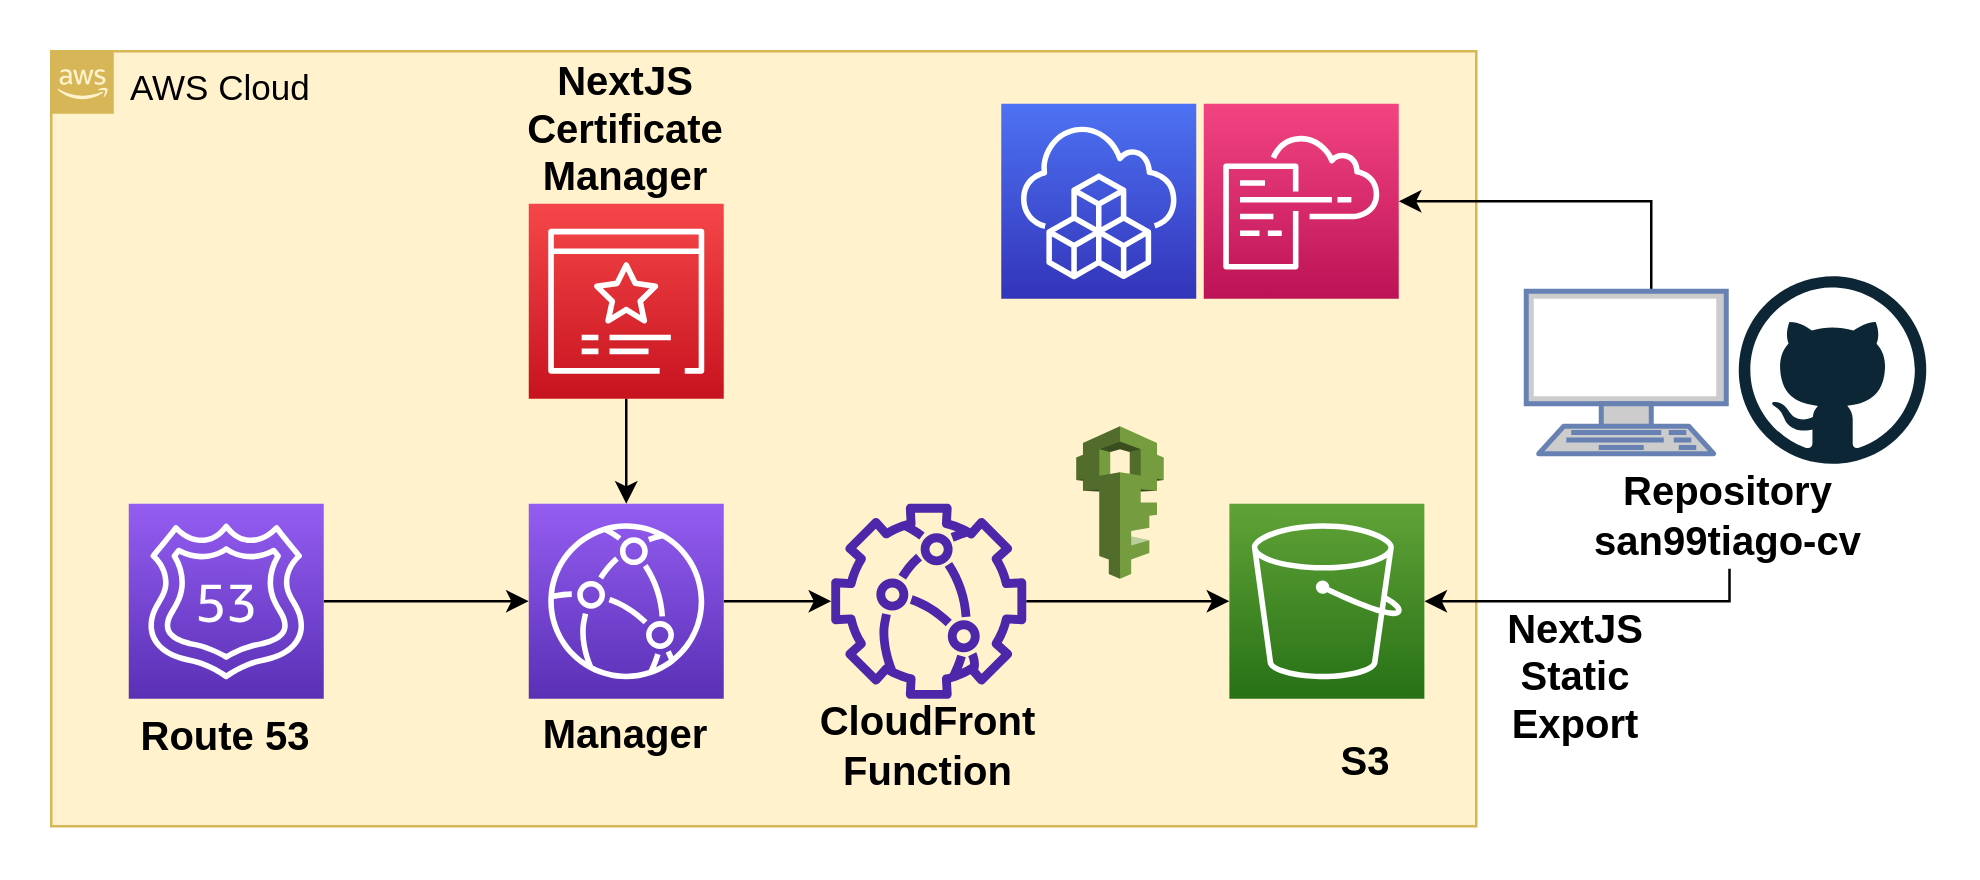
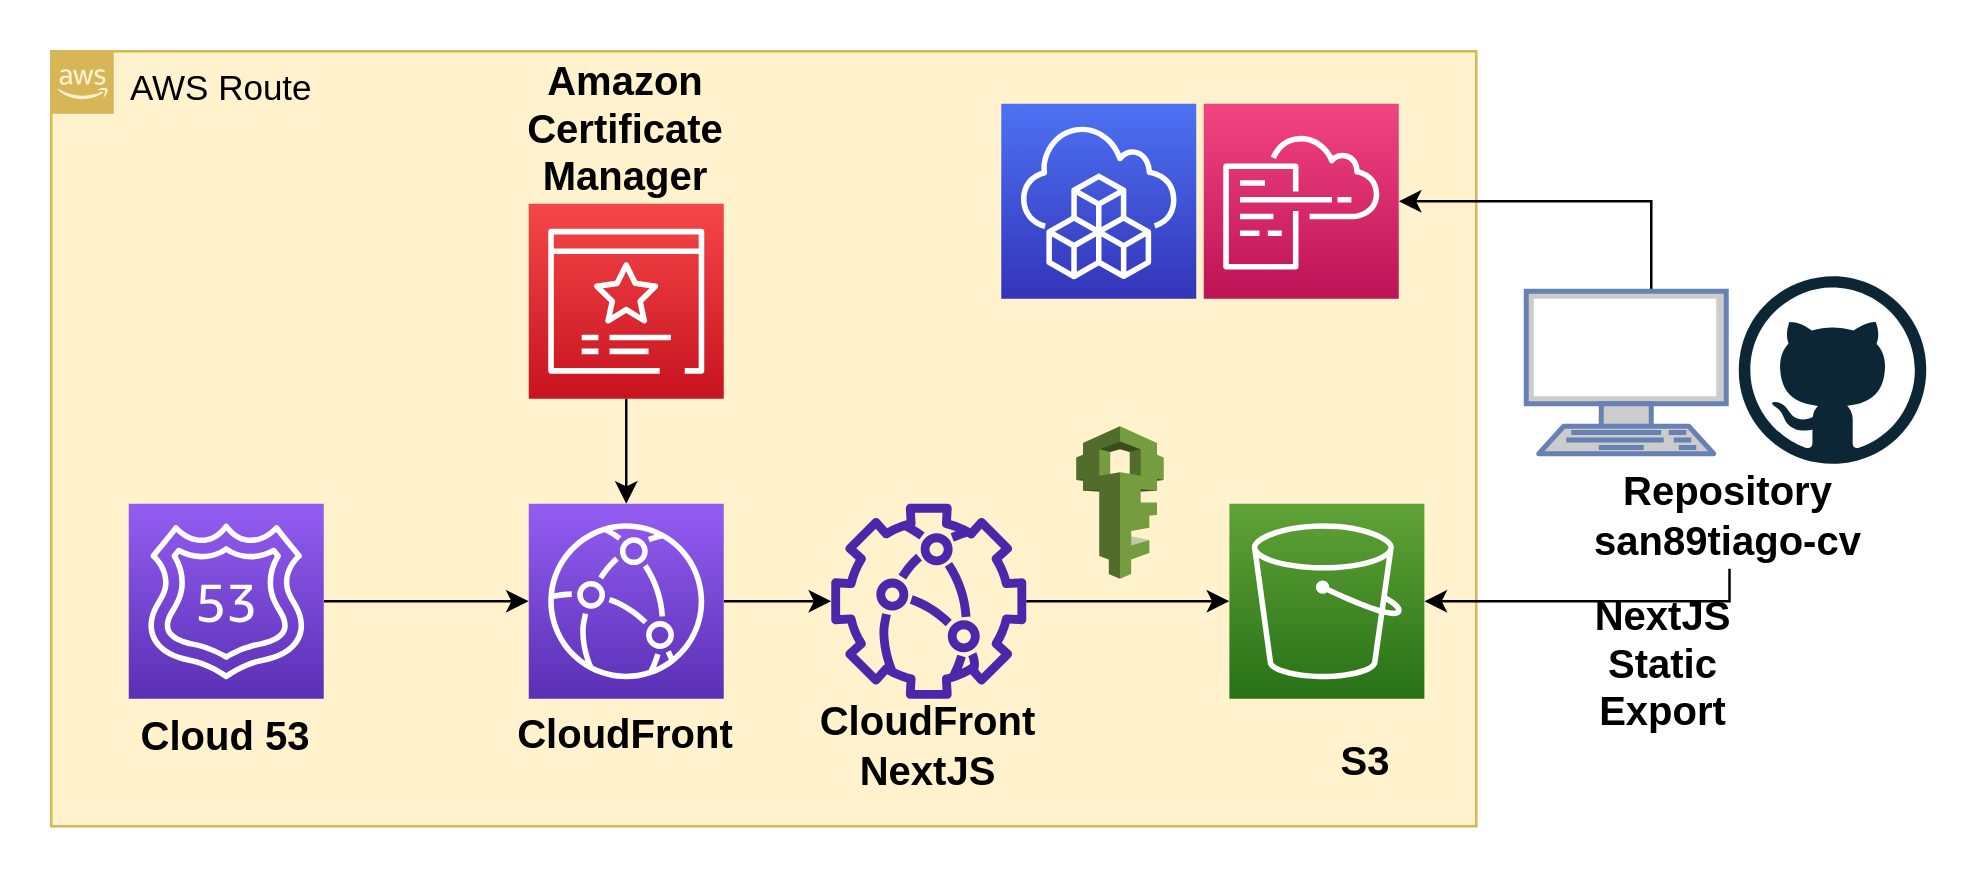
(199, 87) -> (203, 87)
(626, 129) -> (626, 129)
(1729, 516) -> (1729, 516)
(1576, 676) -> (1664, 664)
(626, 734) -> (626, 734)
(226, 736) -> (226, 736)
(929, 746) -> (929, 746)
